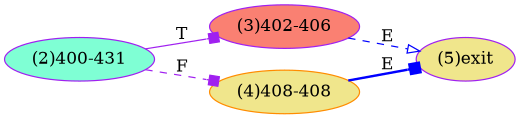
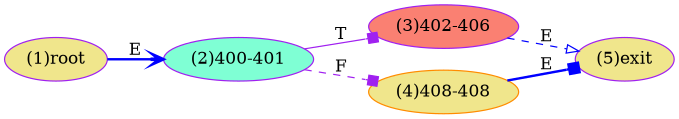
none -> (56, 59)
(80, 59) -> (239, 59)
